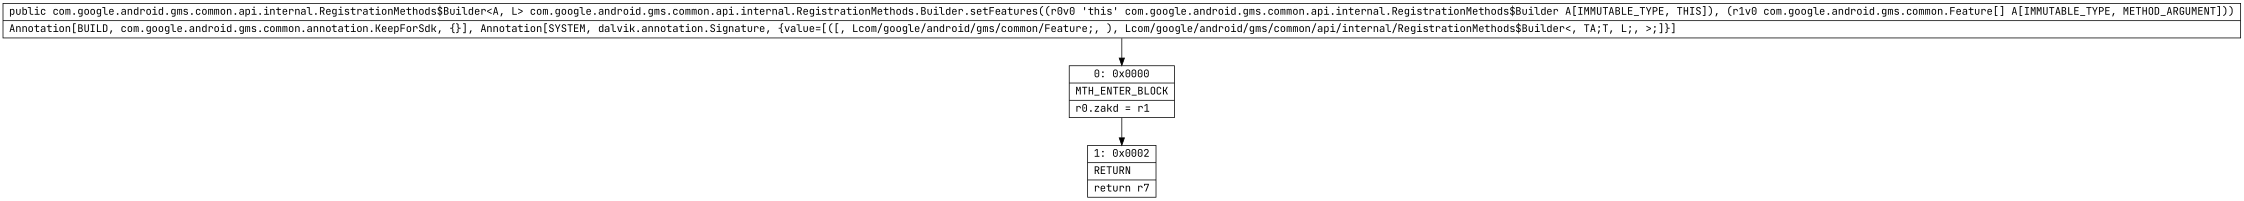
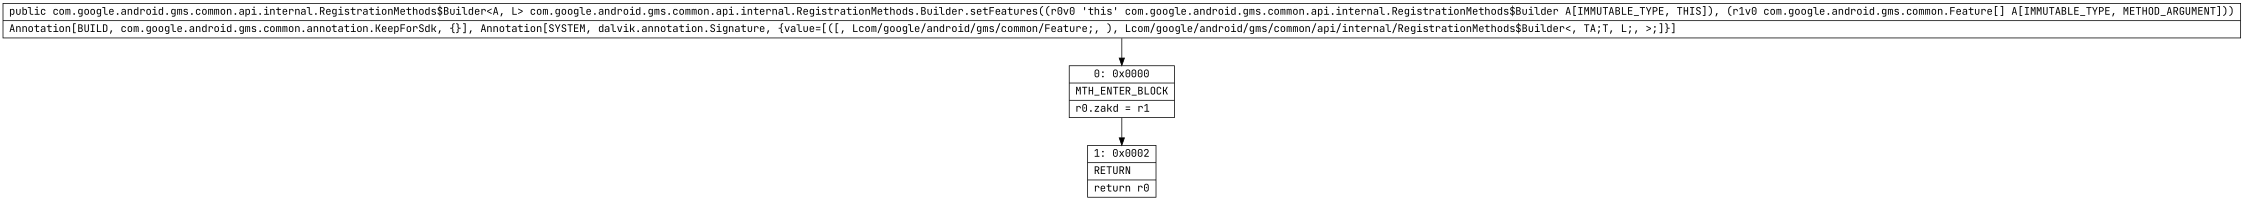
(1122, 188) -> (1122, 188)
